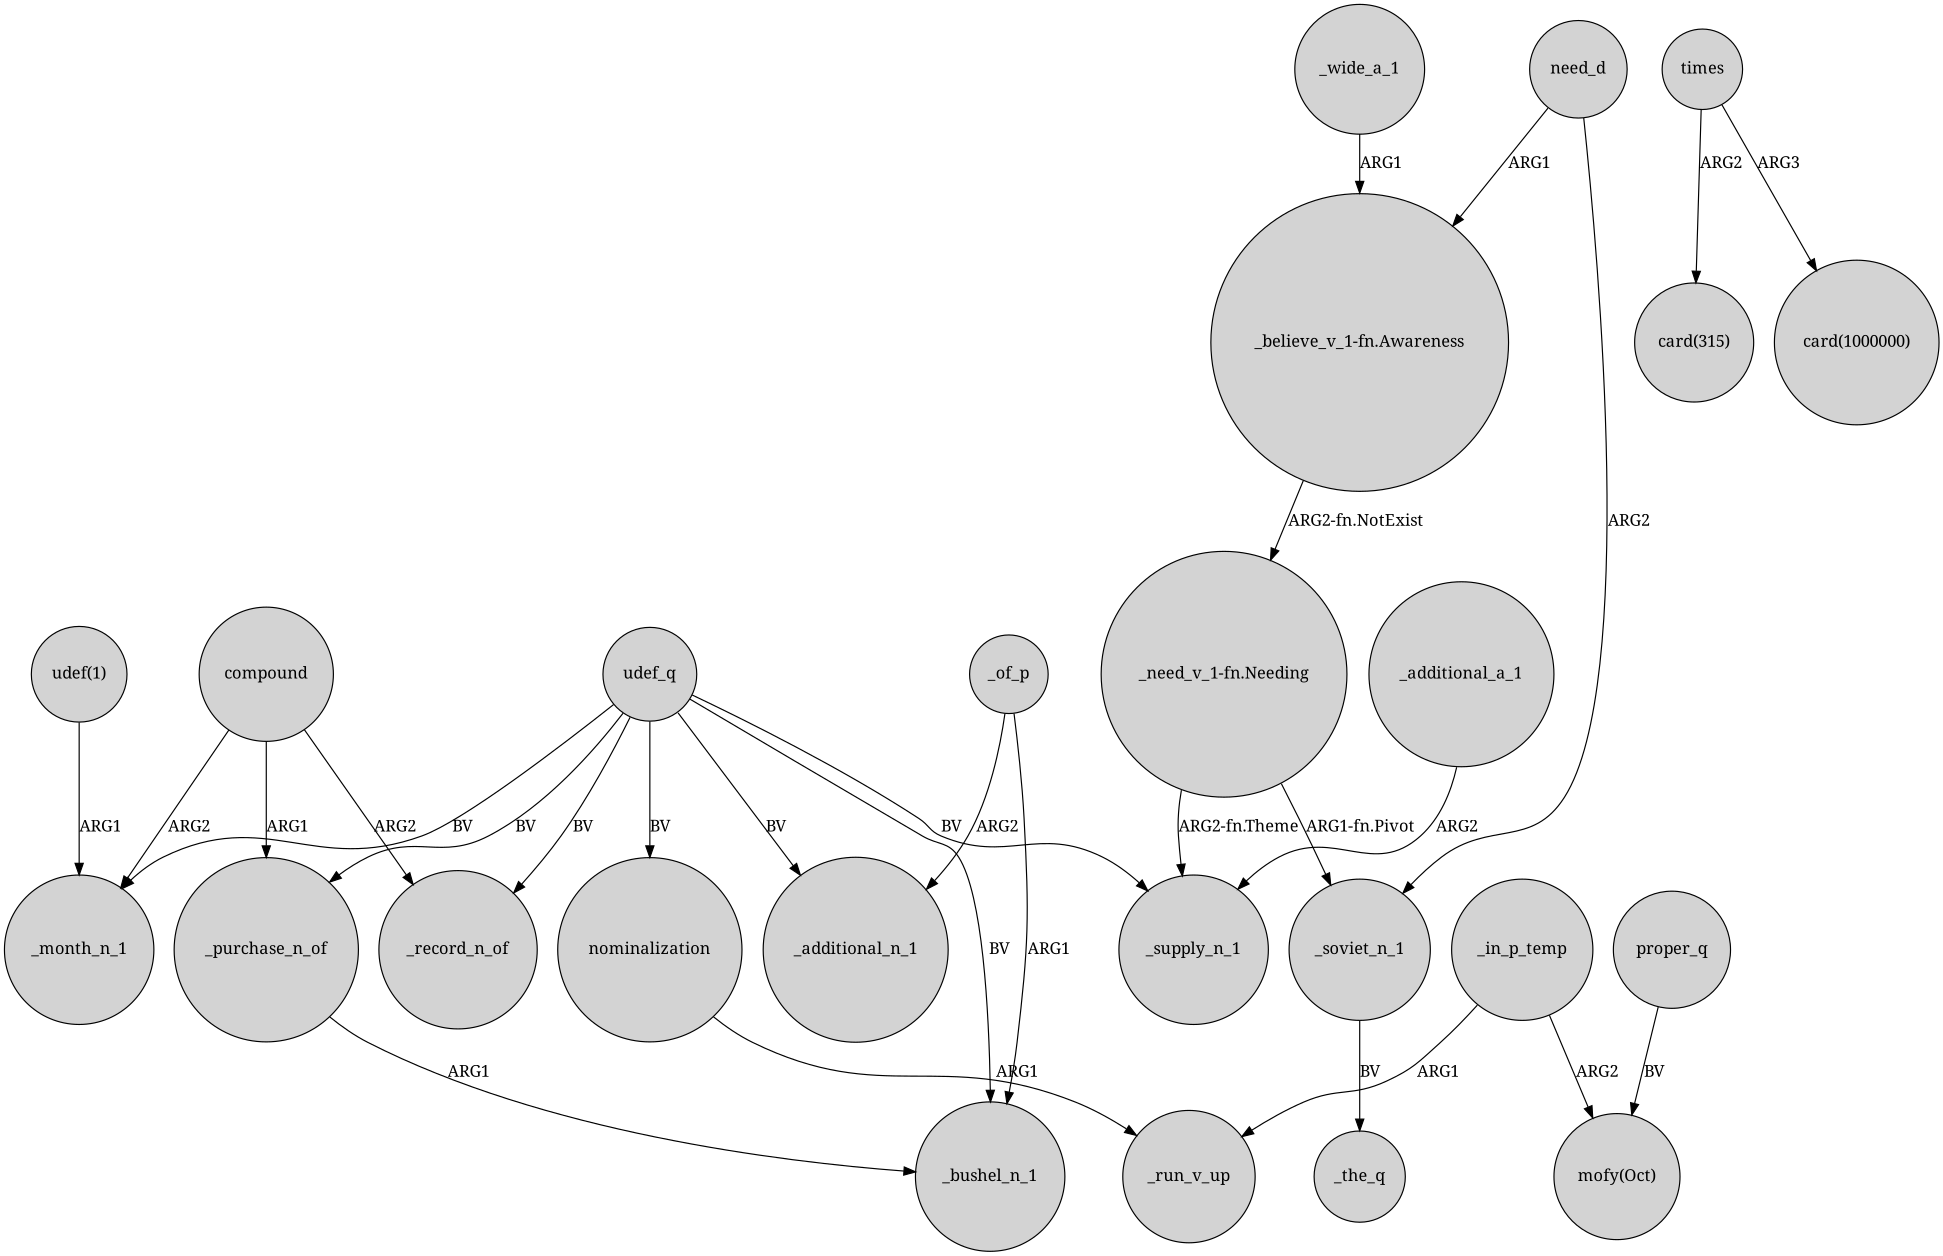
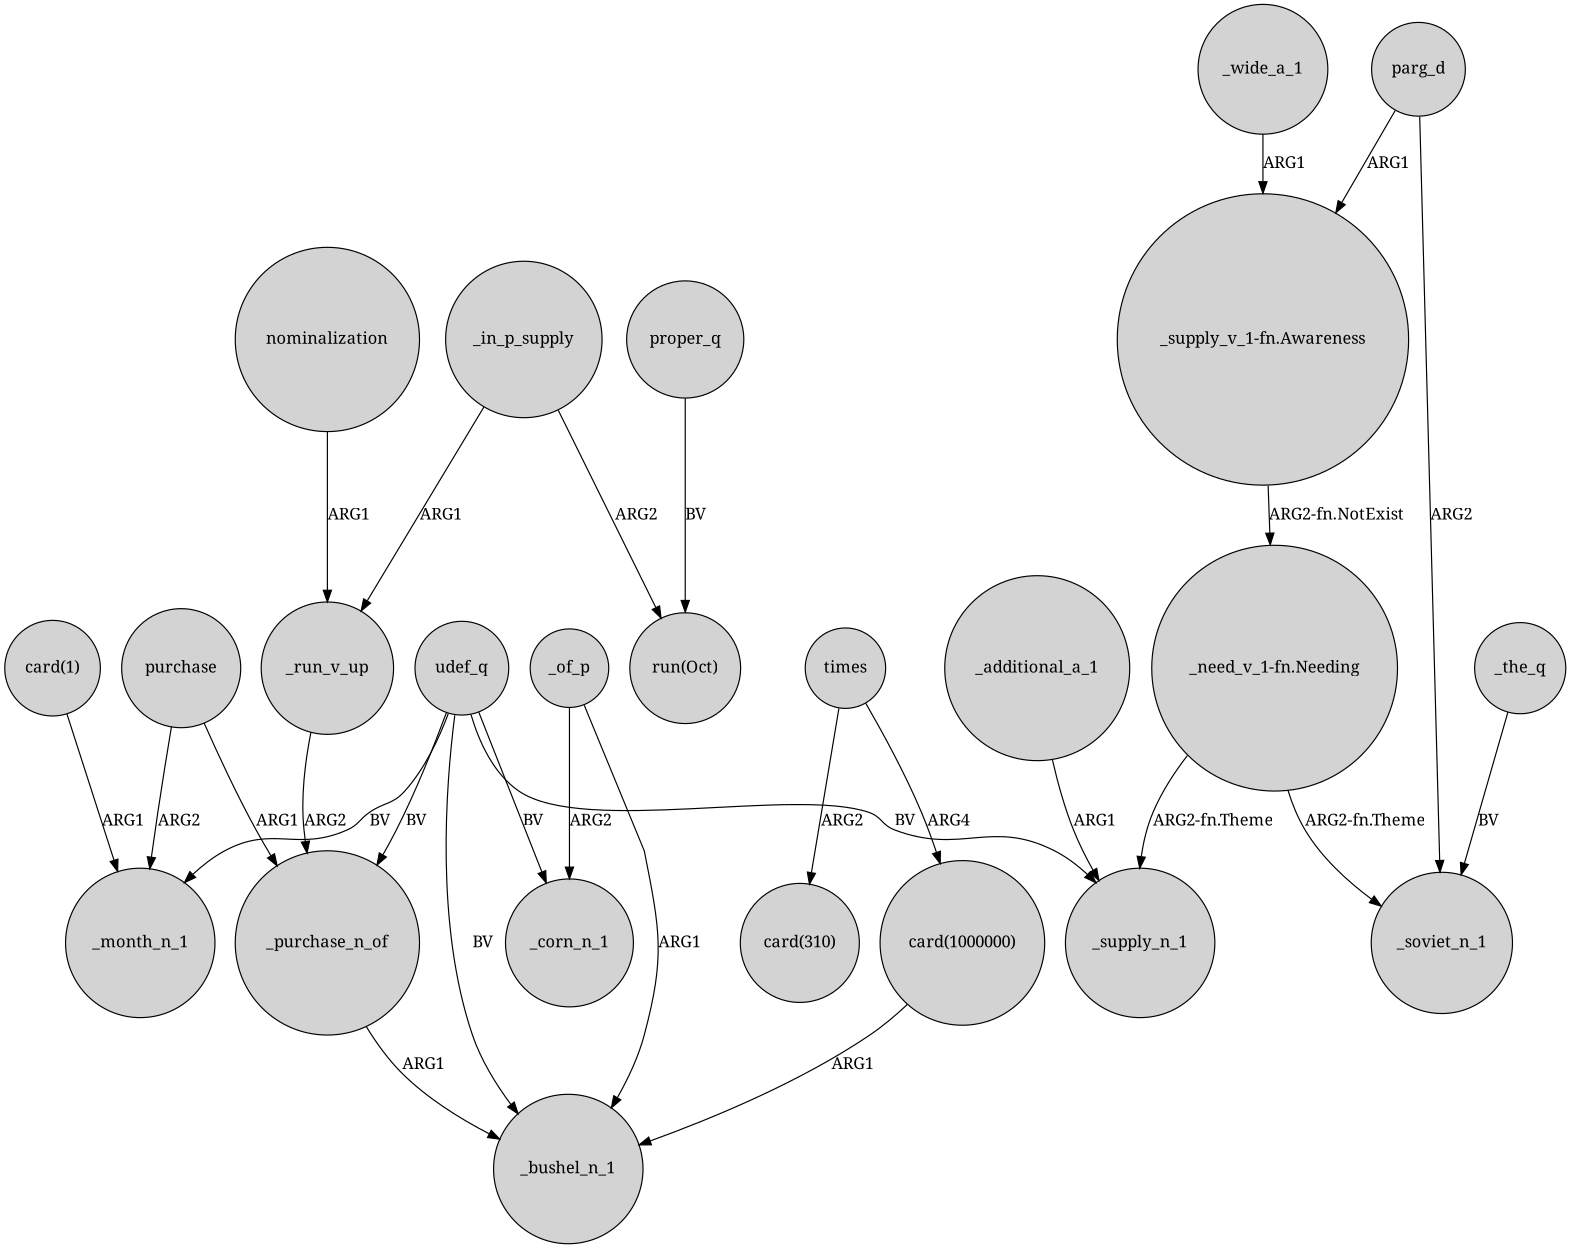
(1578, 69) -> (1418, 69)
(1779, 164) -> (949, 821)
(1360, 342) -> (1263, 339)
(1694, 342) -> (800, 943)
(79, 674) -> (53, 668)
(266, 674) -> (181, 668)
(650, 783) -> none
none -> (304, 787)
(1361, 827) -> (1365, 821)
(1457, 827) -> (1095, 821)
(458, 950) -> none
(856, 950) -> (569, 943)
(1522, 950) -> (524, 339)
(1360, 1070) -> (1486, 788)
none -> (785, 1084)
(1617, 1177) -> (685, 668)
